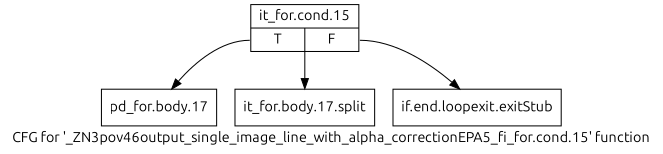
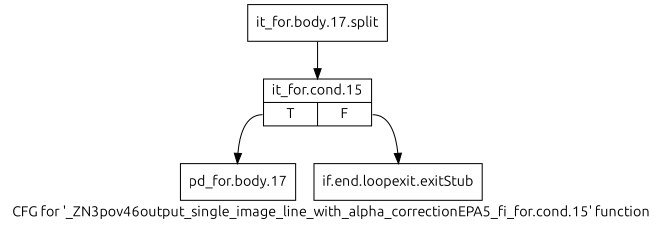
(305, 65) -> (318, 55)
